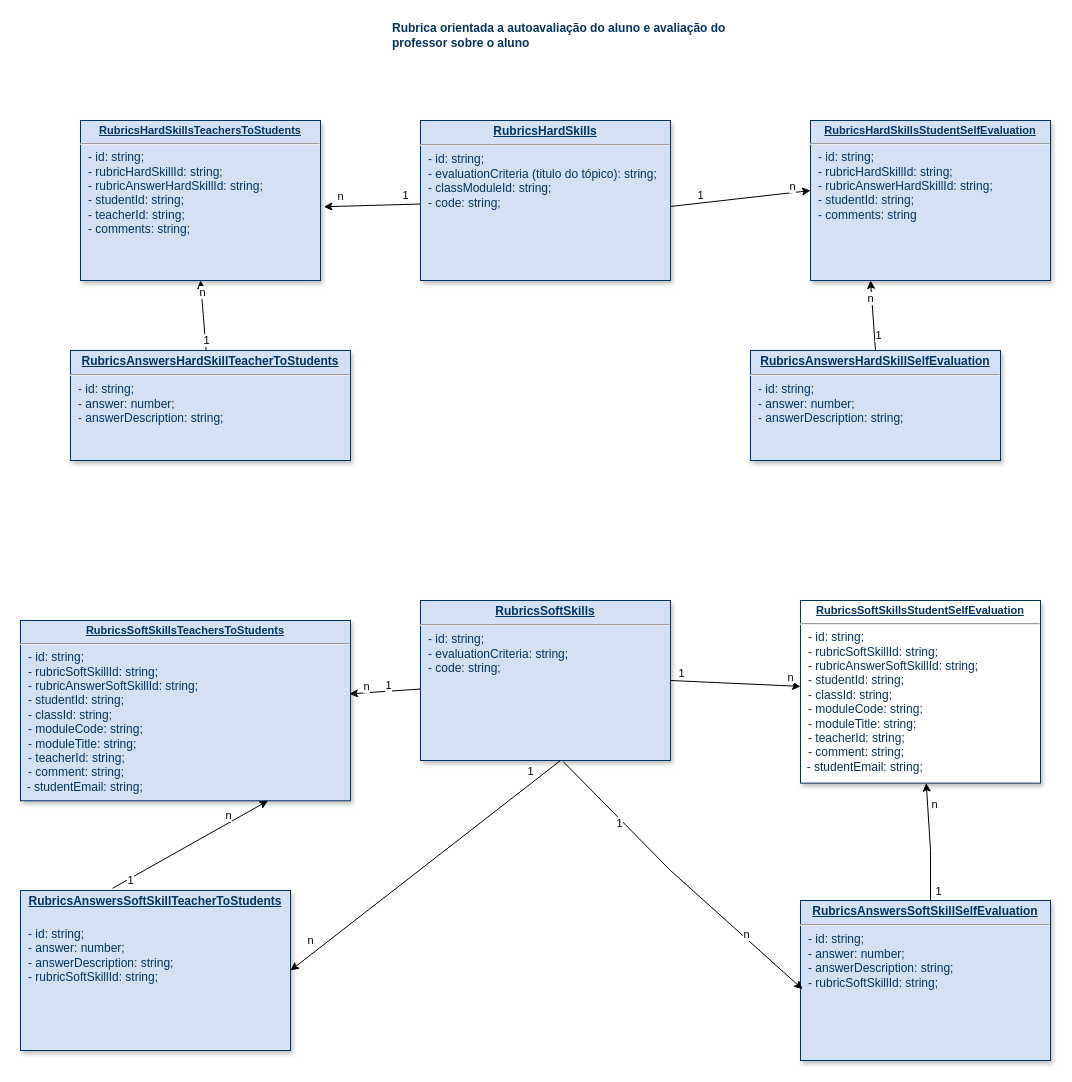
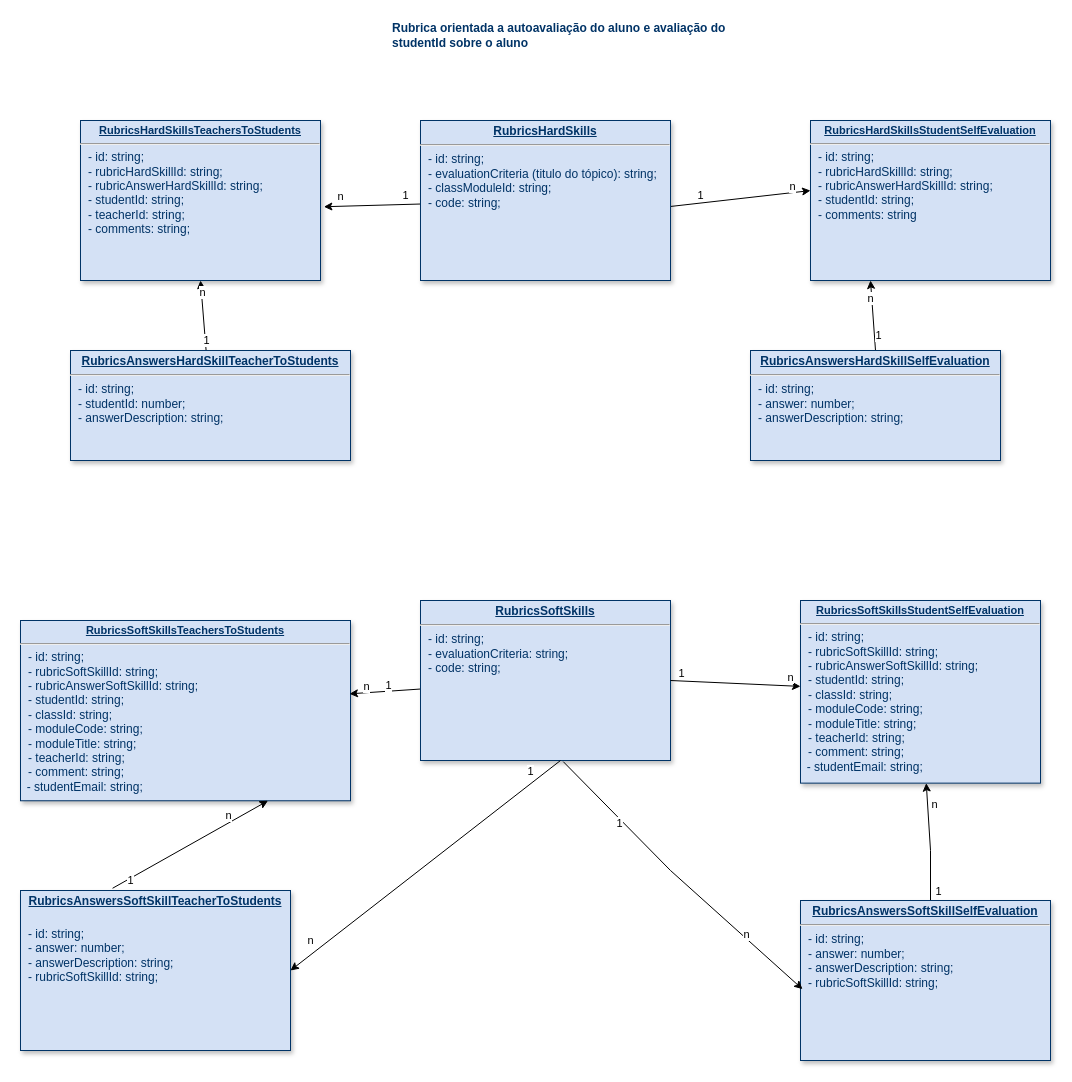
(577, 36) -> (577, 36)
(199, 379) -> (199, 379)
(921, 692) -> (921, 692)
